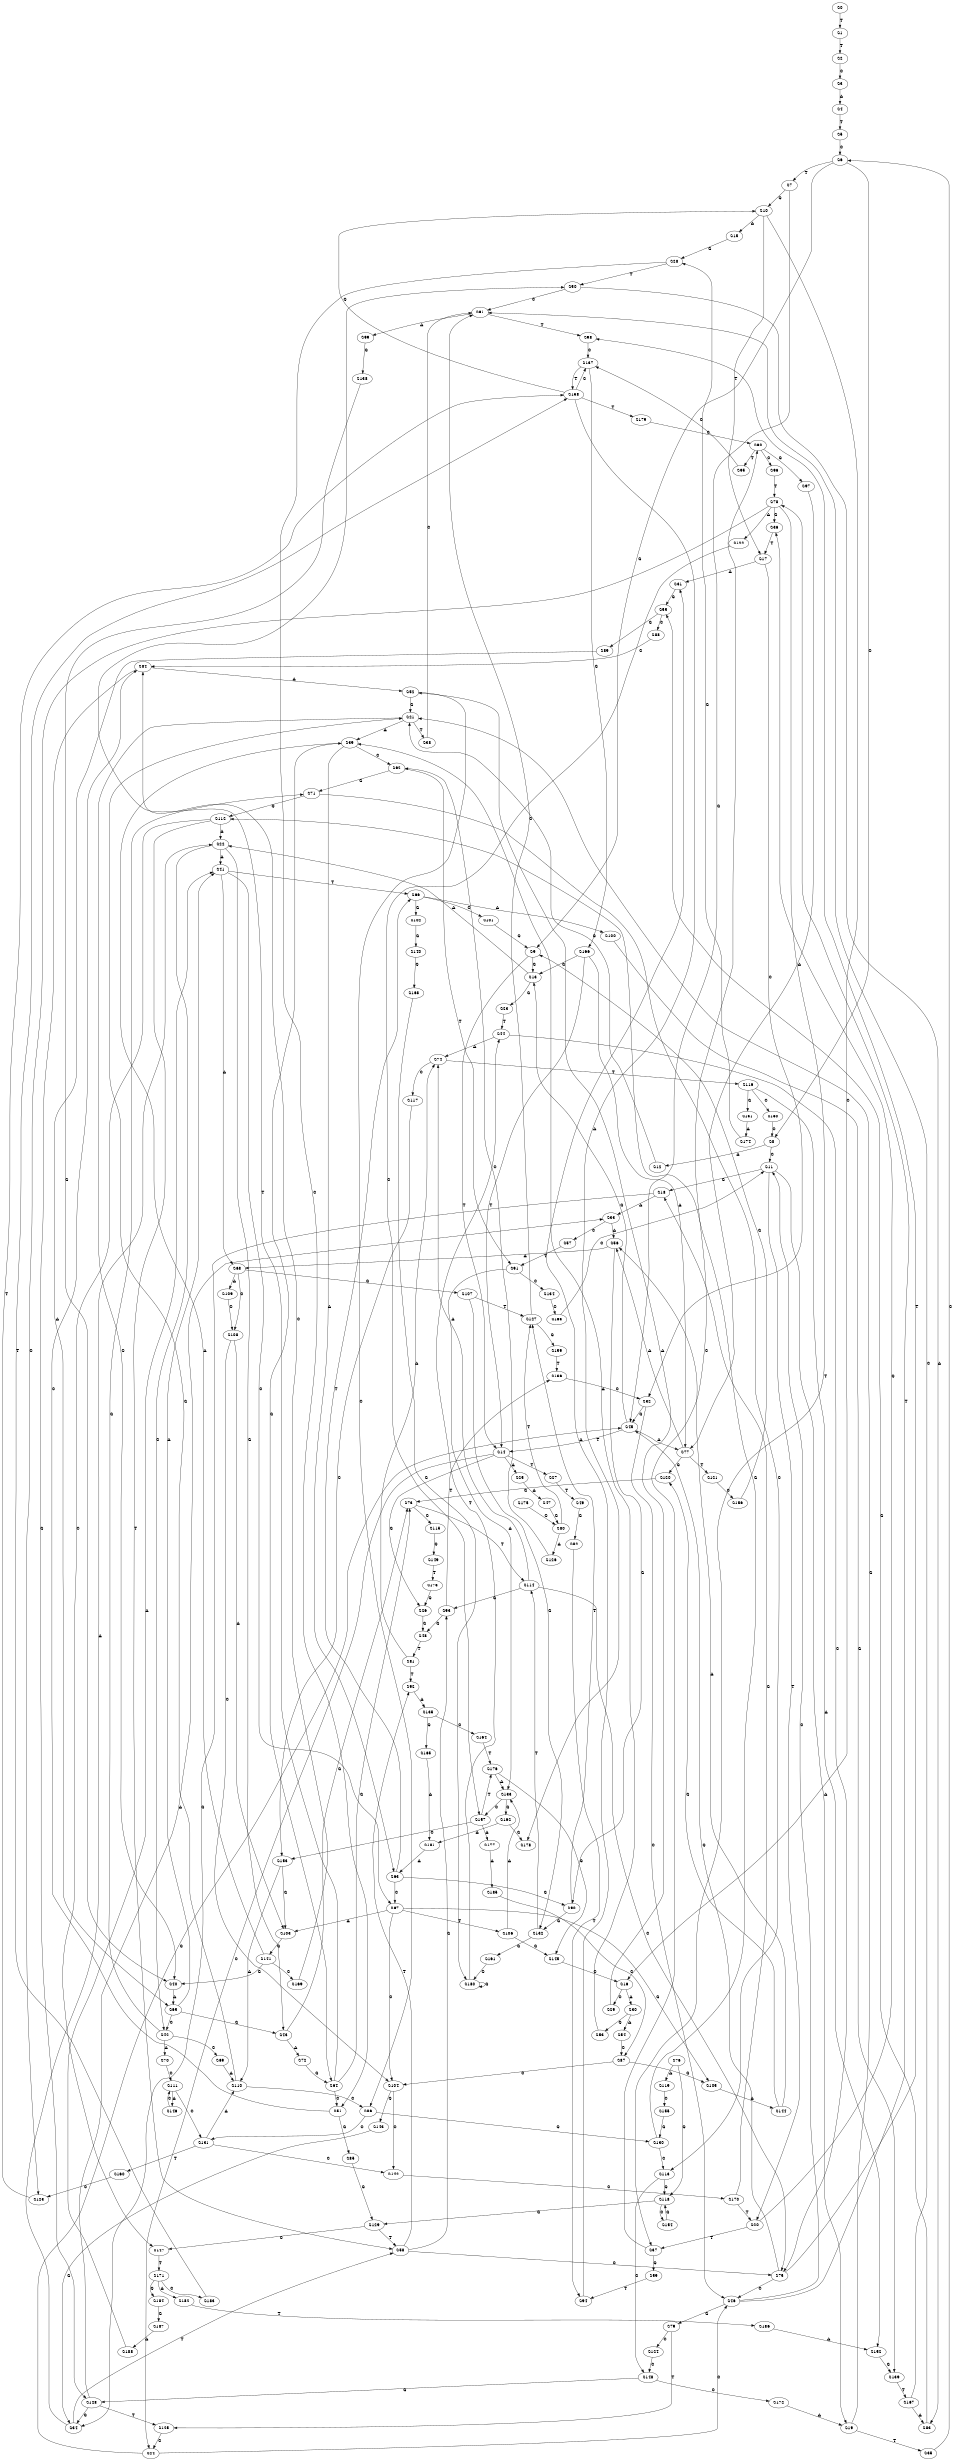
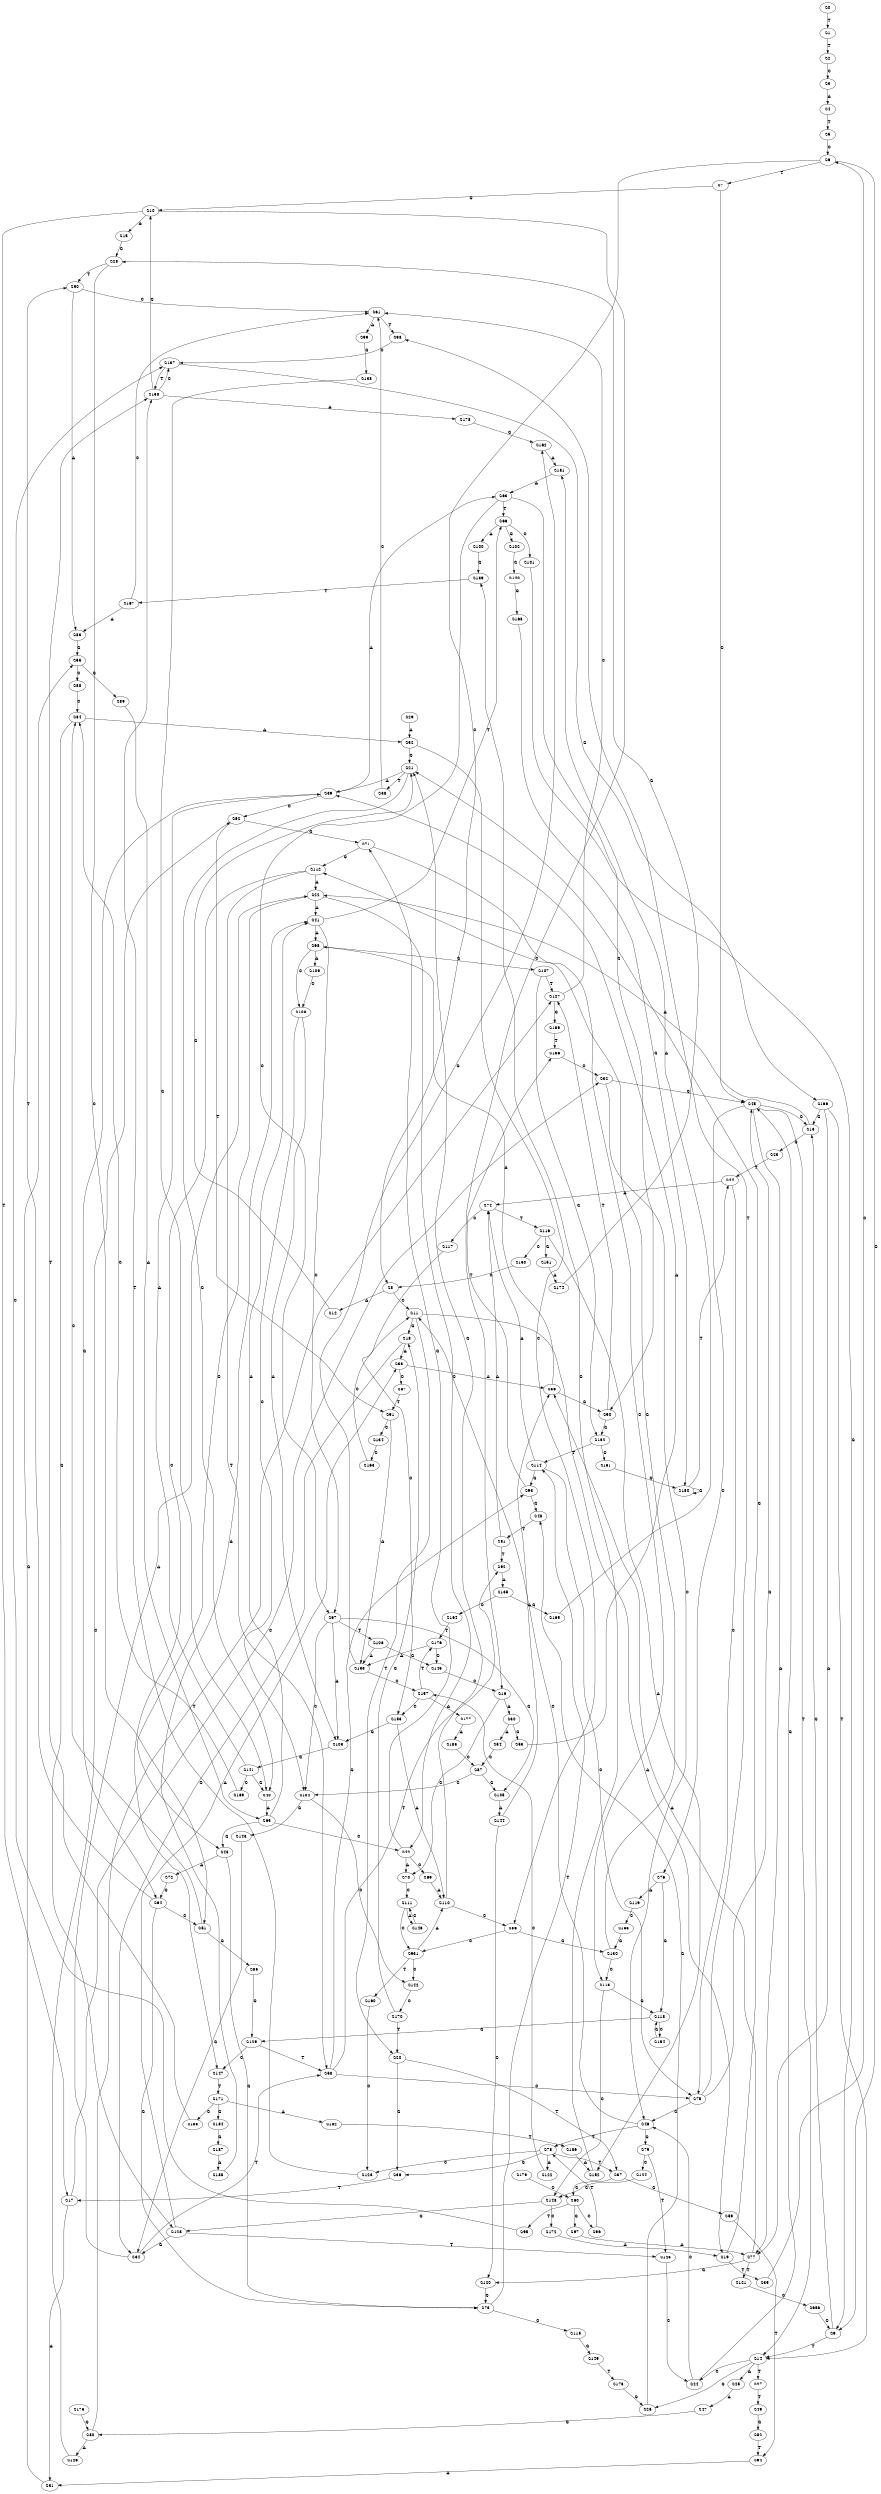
(606, 407) -> none
none -> (722, 1483)
(738, 1503) -> (815, 2308)
(515, 1832) -> (502, 432)
(618, 1996) -> (440, 1779)
(204, 2143) -> (413, 1954)
